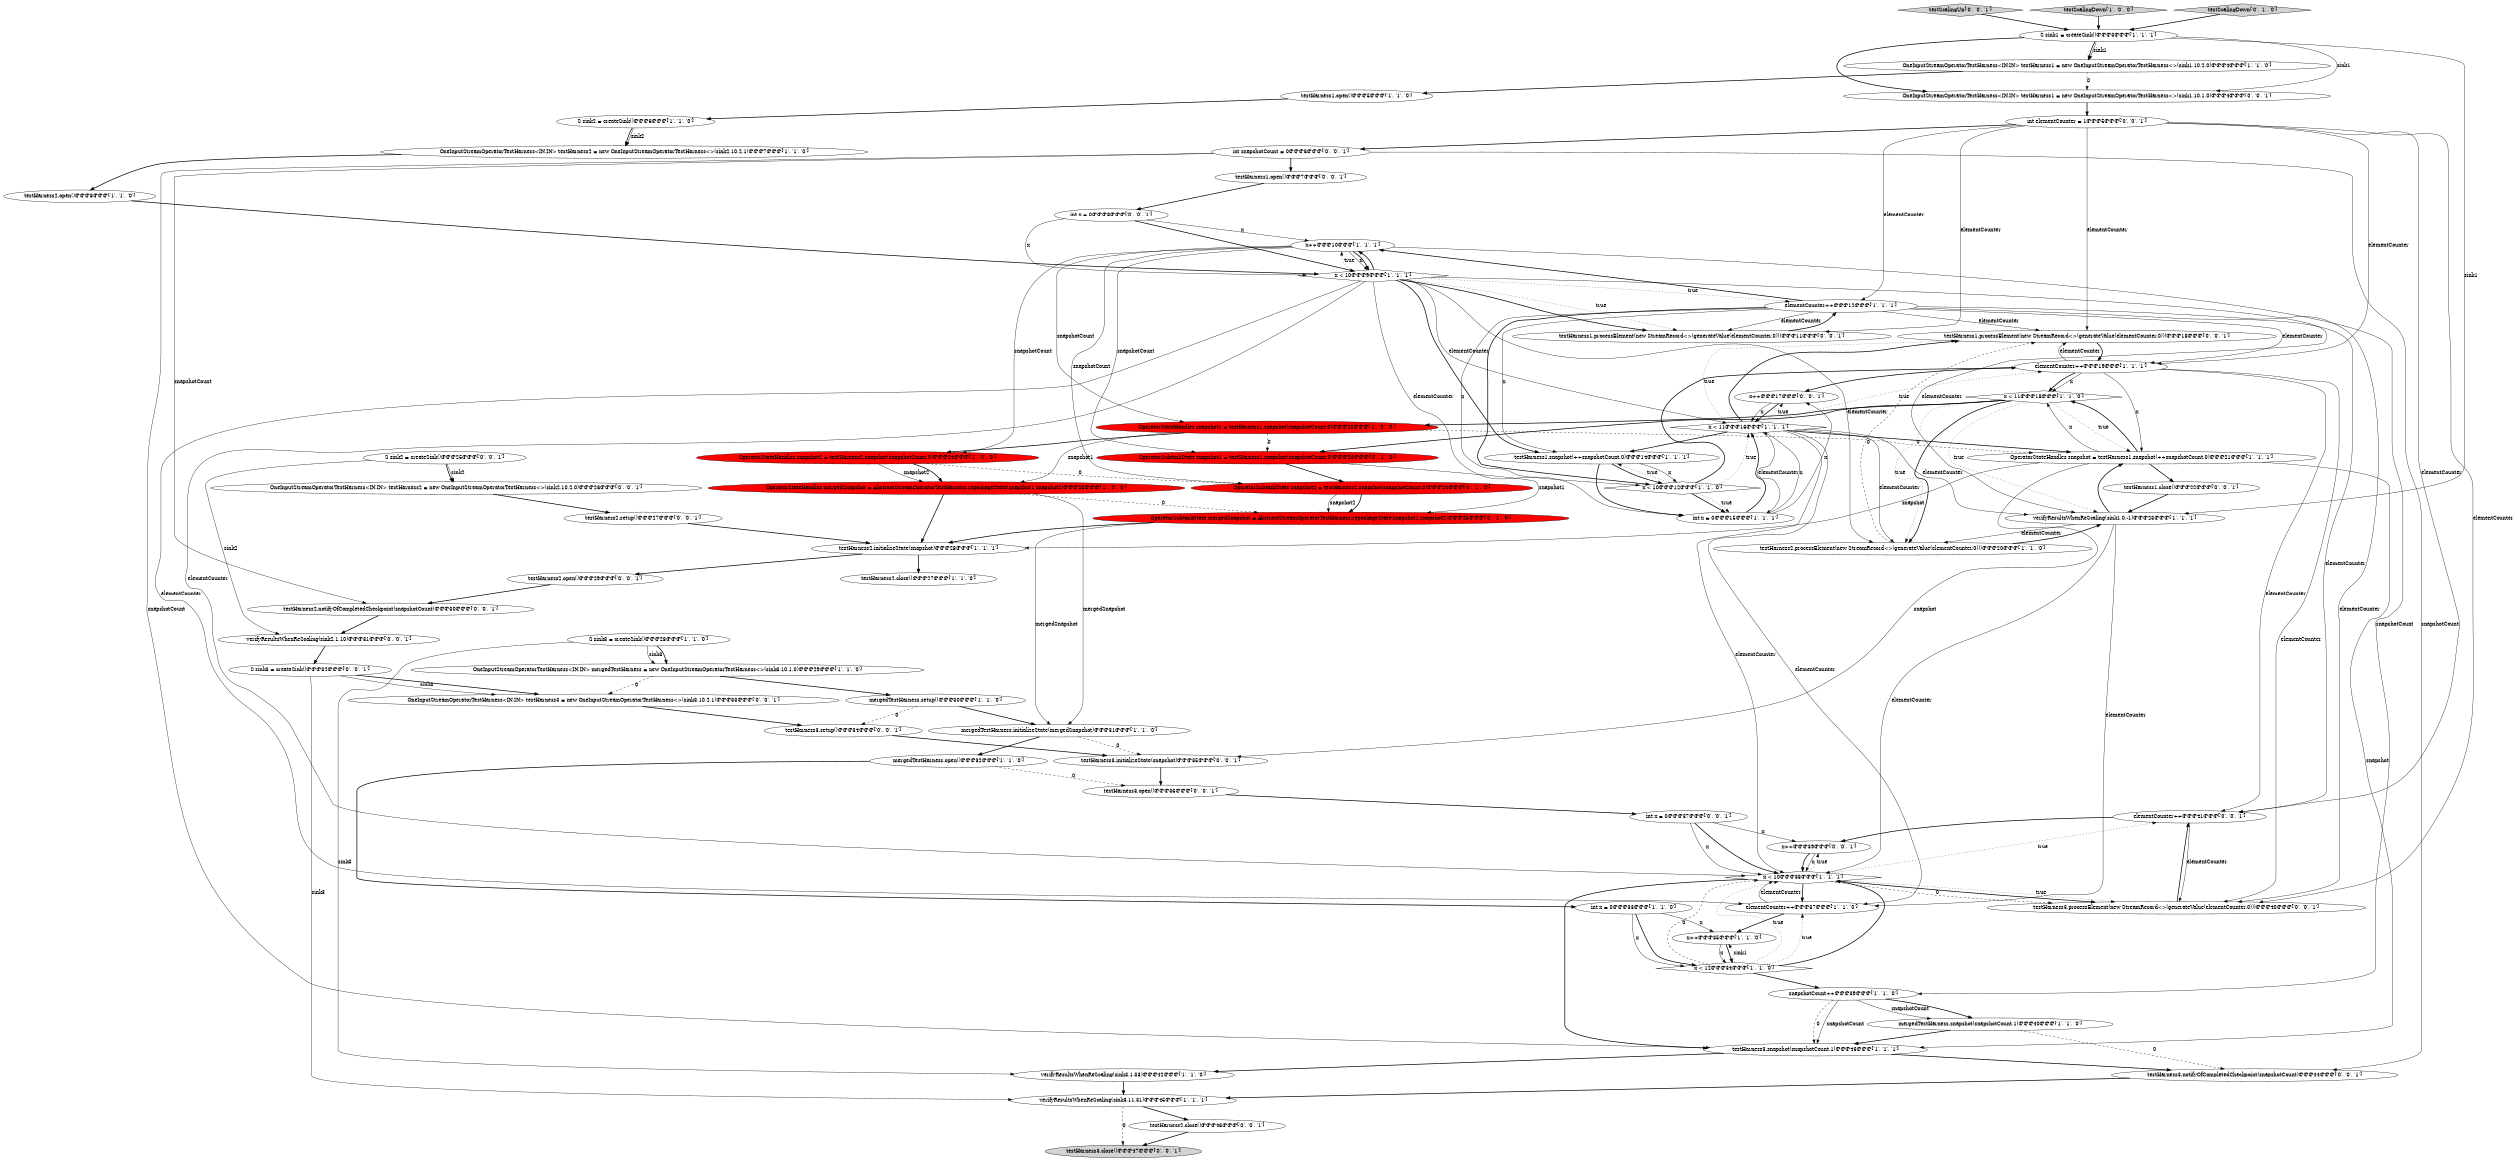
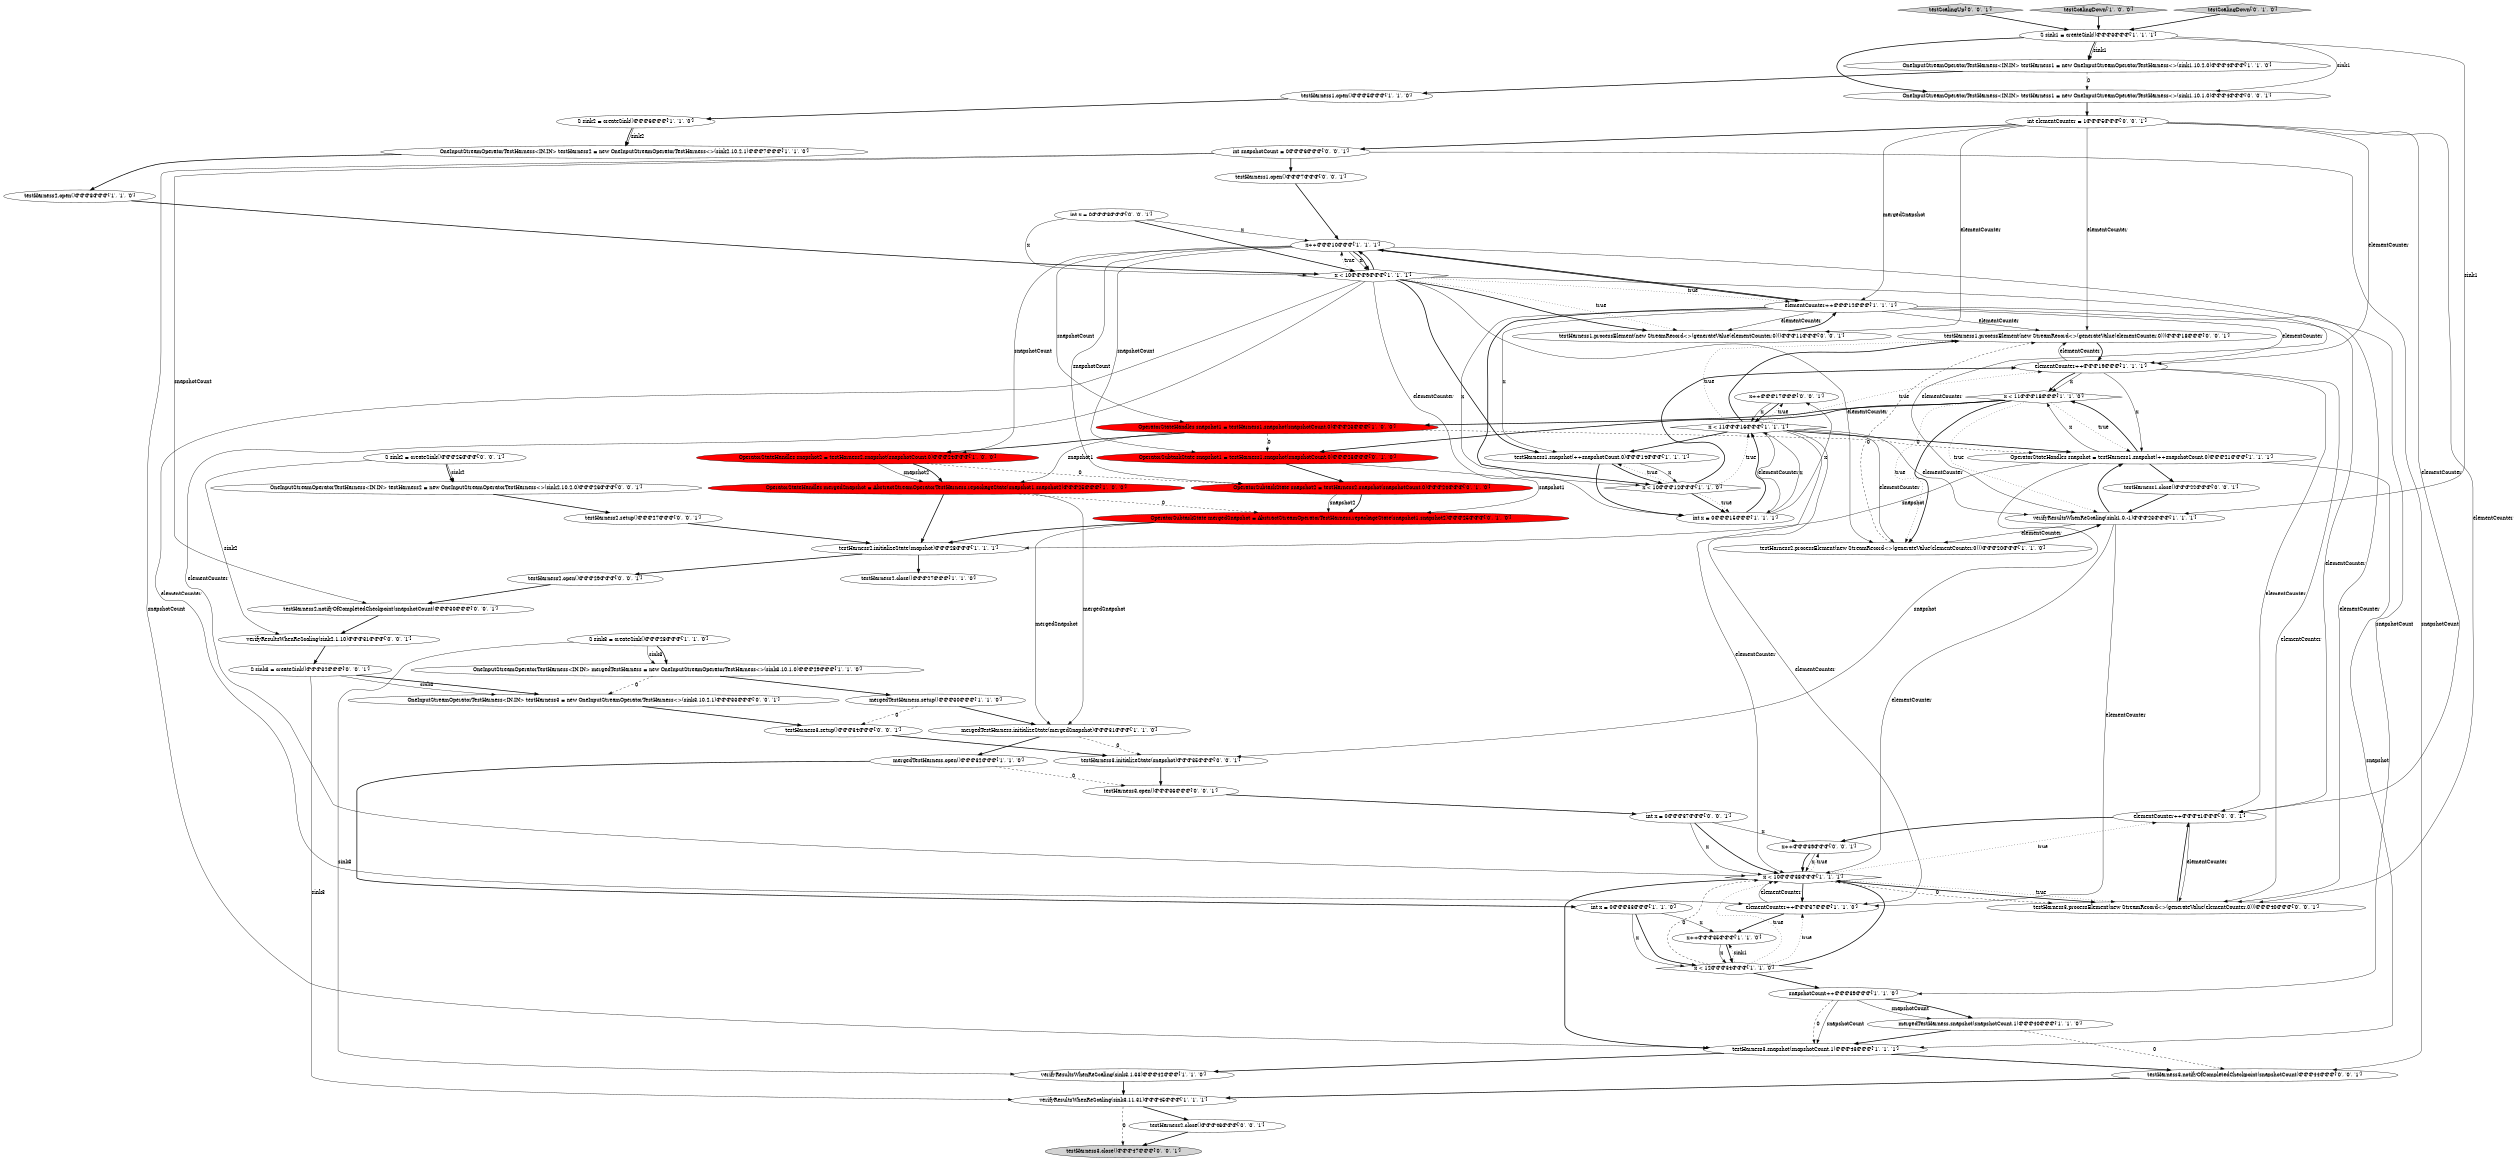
(1202, 196) -> (1316, 210)
(1904, 215) -> (1904, 215)
none -> (1587, 275)
(1911, 373) -> none
(1539, 383) -> none
